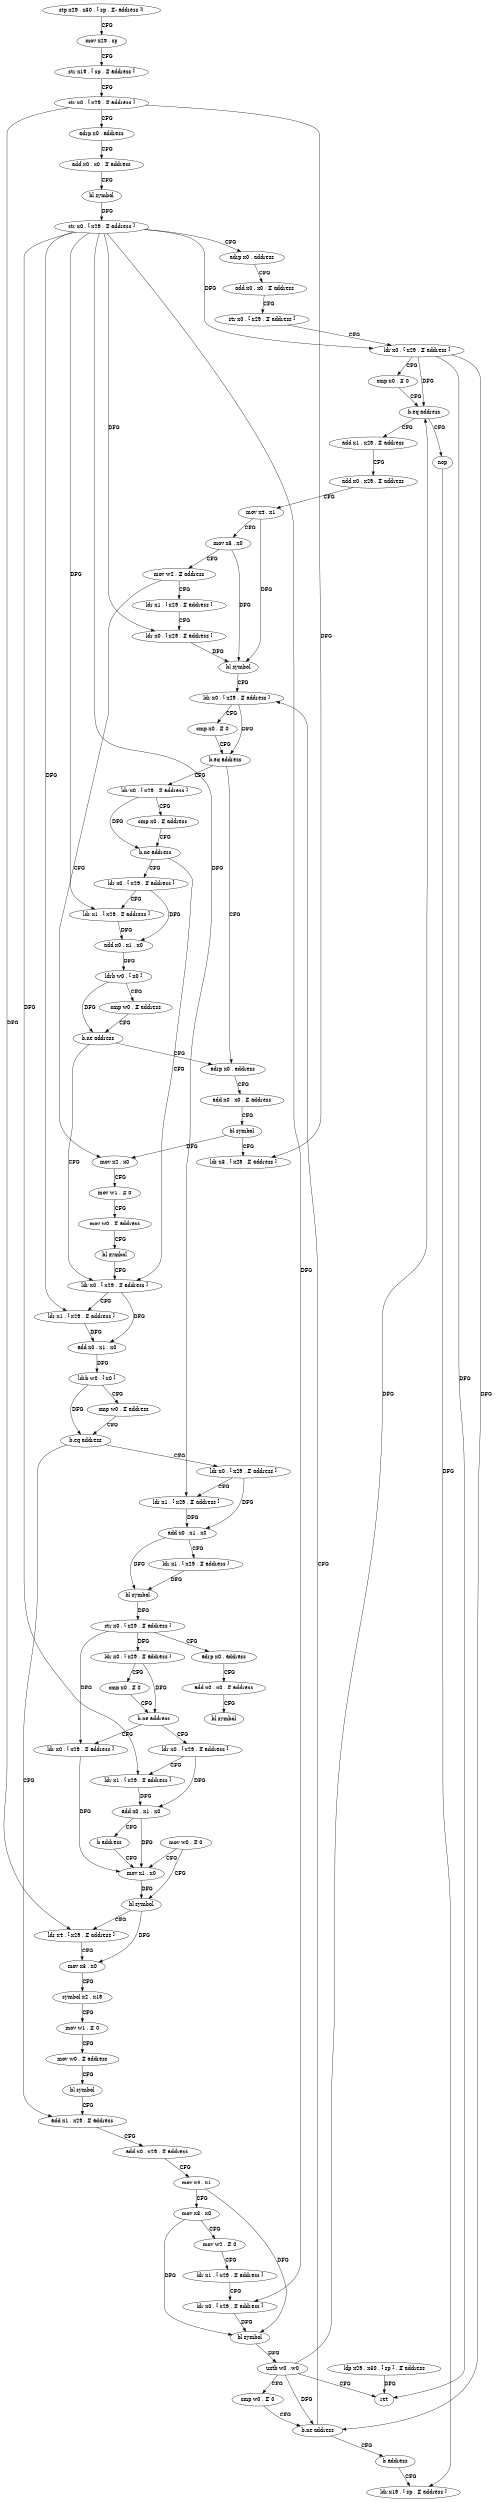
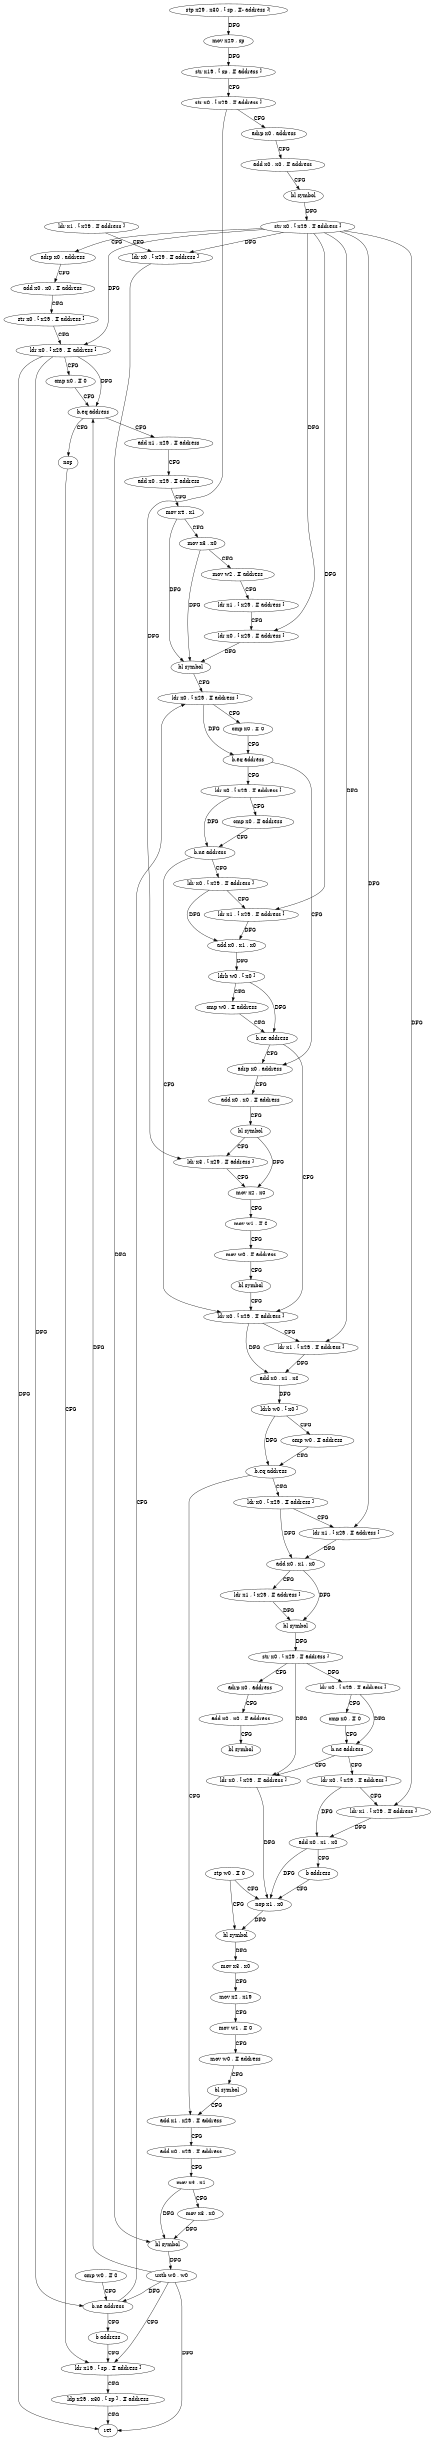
(107, 26) -> (234, 26)
(107, 57) -> (234, 57)
(74, 863) -> (235, 1177)
(448, 1472) -> (71, 1410)
(186, 1843) -> (230, 1874)
(141, 1874) -> (269, 1905)
(81, 1936) -> none
(82, 1998) -> (236, 1998)
(220, 2245) -> none
none -> (108, 2382)
(271, 2383) -> (145, 2323)
(345, 2384) -> (188, 2353)
(390, 2384) -> (114, 2415)
